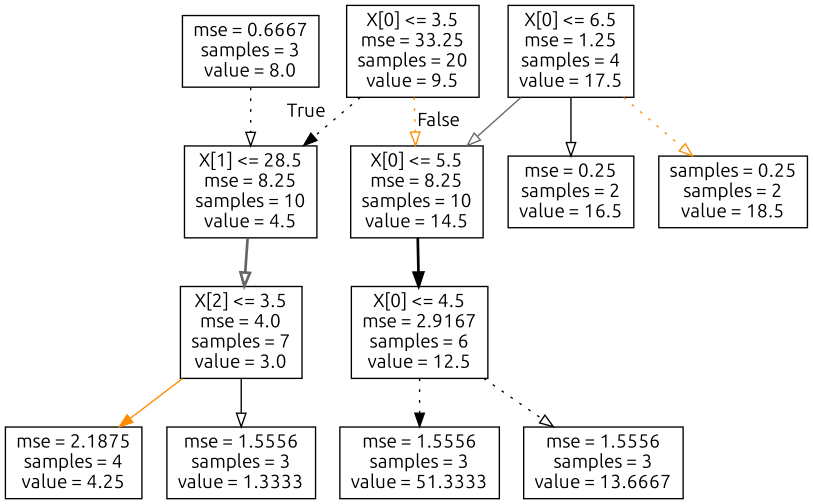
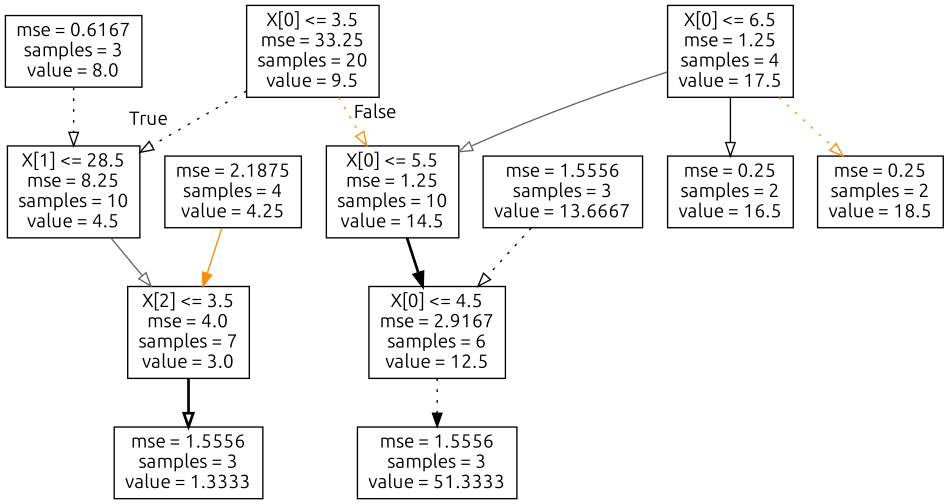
(251, 51) -> (74, 51)
(337, 117) -> (199, 118)
(417, 192) -> (393, 192)
(733, 192) -> (880, 192)
(246, 255) -> (127, 257)
(241, 396) -> (189, 396)
(156, 398) -> (215, 251)
(513, 399) -> (509, 252)
